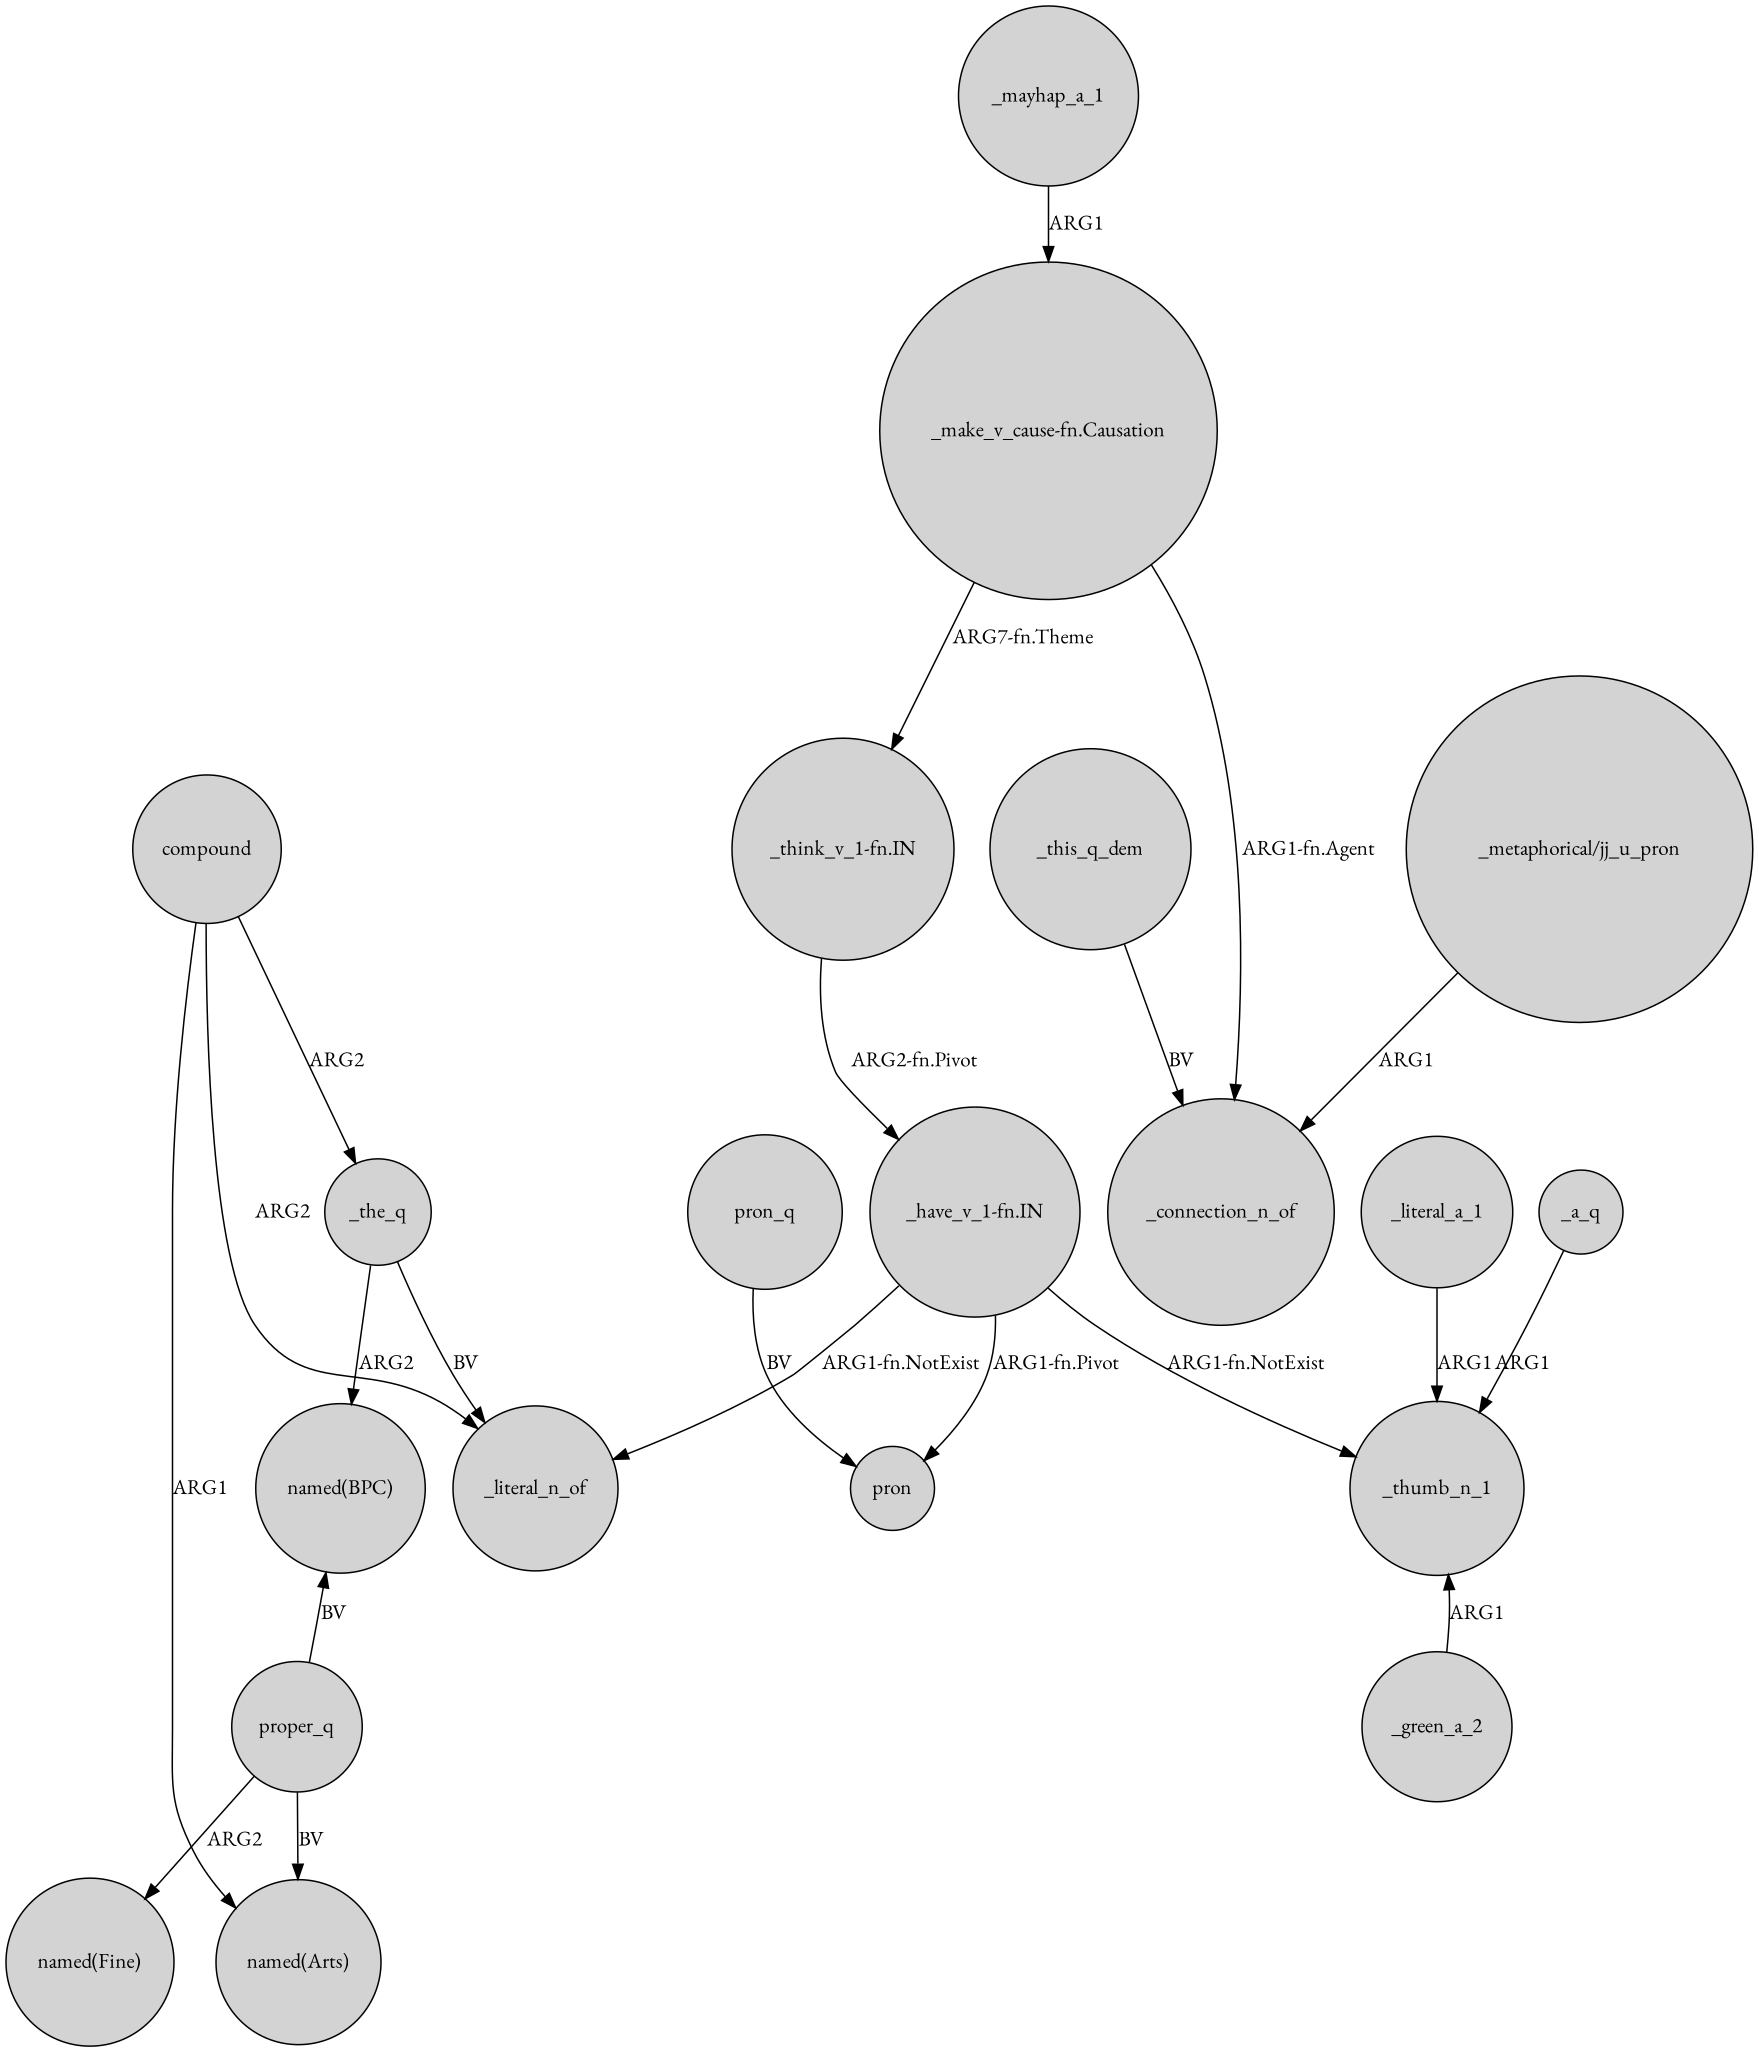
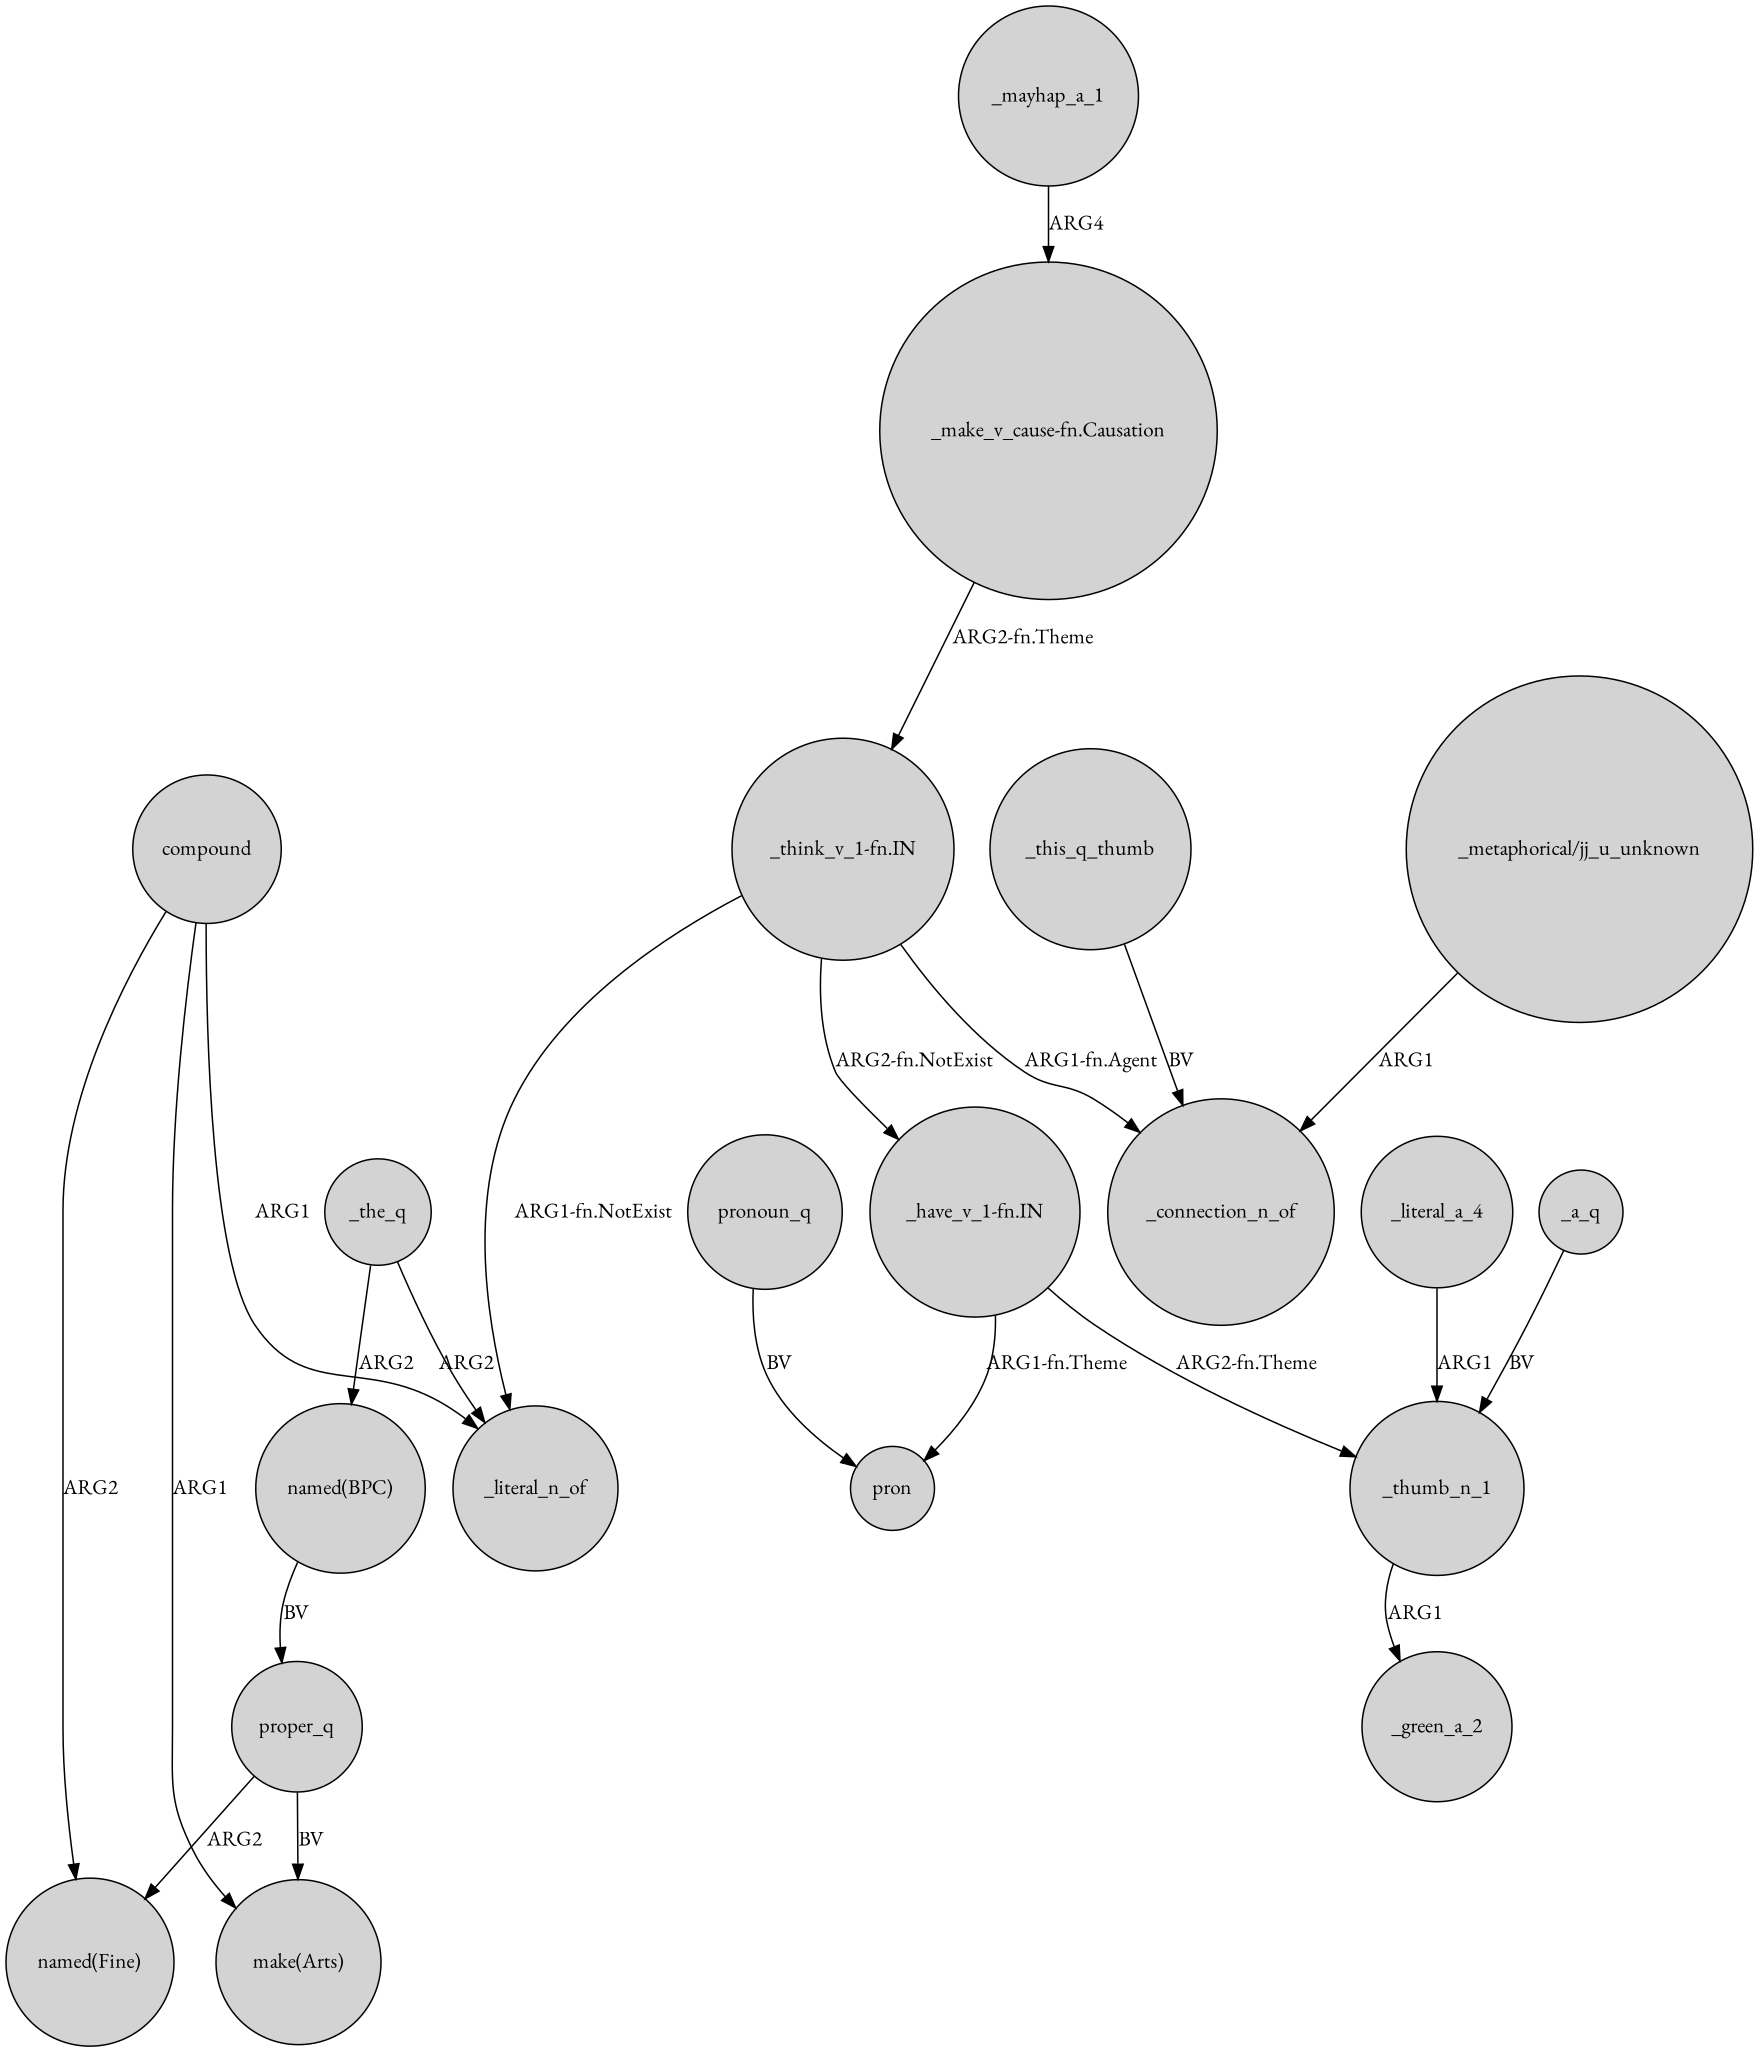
(1076, 224) -> (1076, 224)
(1023, 638) -> (1023, 638)
(1233, 817) -> (1000, 1053)
(1090, 849) -> (1090, 849)
(1580, 849) -> (1580, 849)
(294, 1033) -> (63, 1378)
(915, 1061) -> (915, 1061)
(283, 1212) -> (283, 1212)
(765, 1212) -> (765, 1212)
(1437, 1212) -> (1437, 1212)
(466, 1363) -> (466, 1363)
(1057, 1363) -> (1057, 1363)
(1246, 1363) -> (1246, 1363)
(1522, 1363) -> (1522, 1363)
(781, 1382) -> (517, 1096)
(1449, 1621) -> (1385, 1605)
(316, 1625) -> (283, 1604)
(298, 1962) -> (298, 1962)
